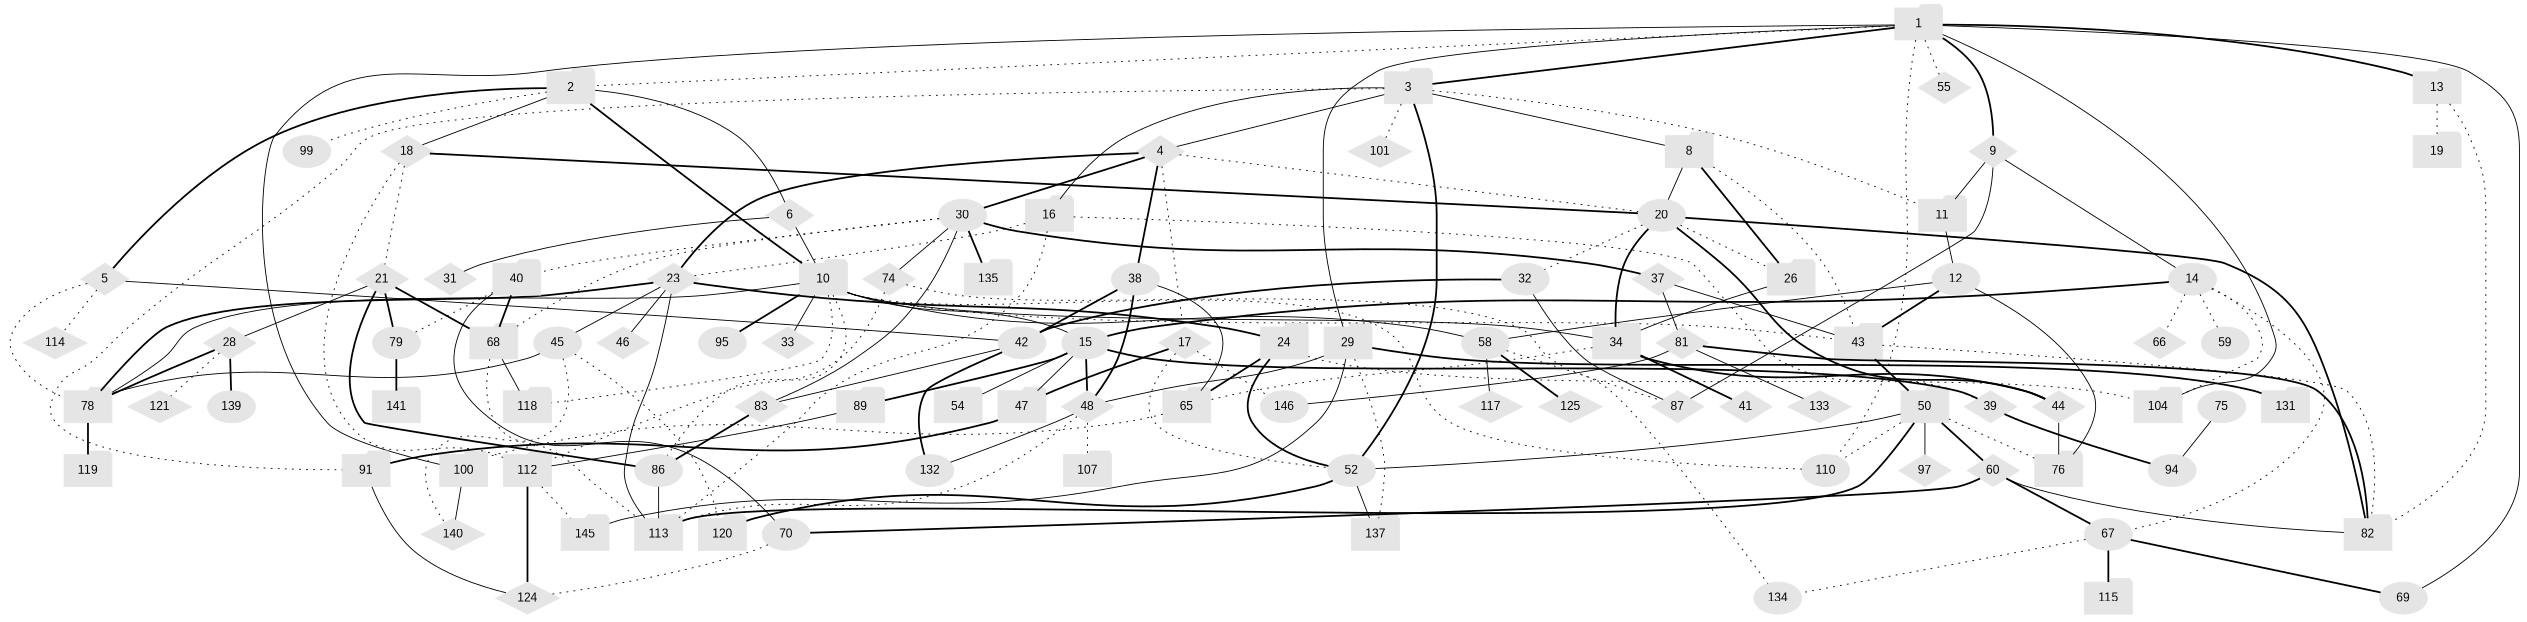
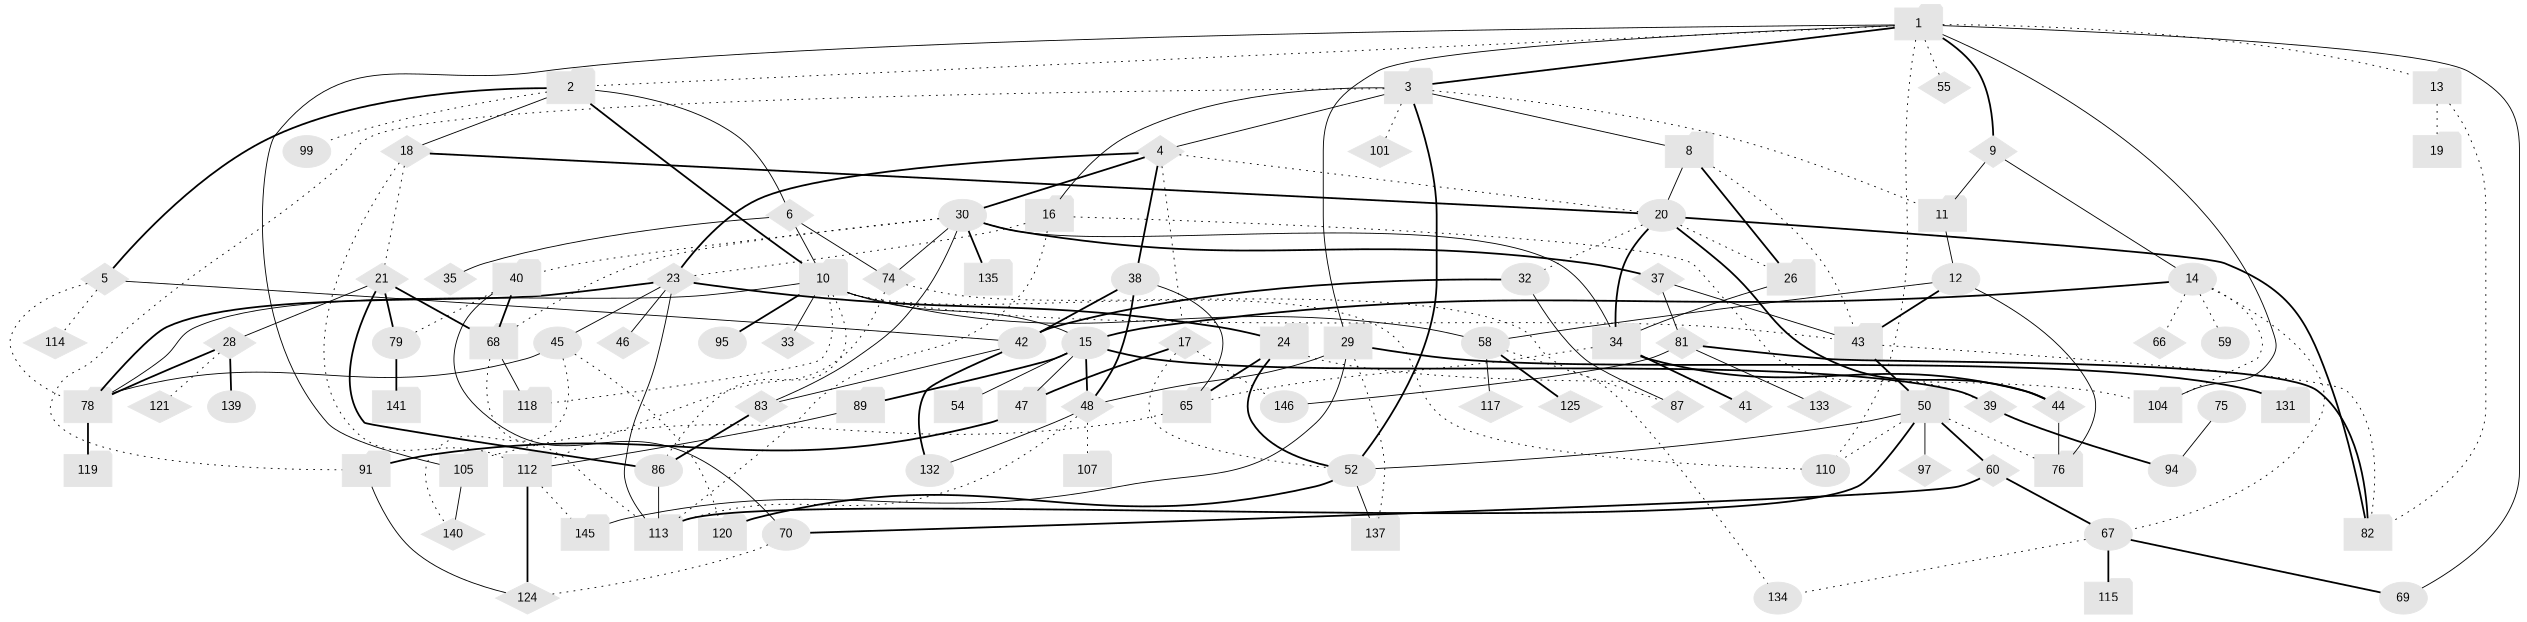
(2297, 51) -> (2297, 51)
none -> (839, 247)
(450, 279) -> (450, 279)
(1837, 314) -> none
(1220, 319) -> (1314, 233)
(464, 471) -> (464, 471)
(2165, 515) -> none
